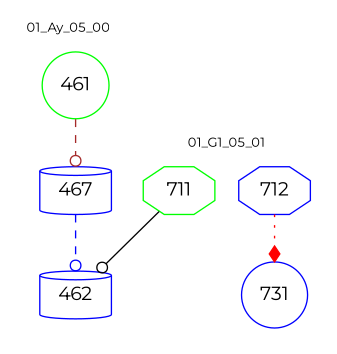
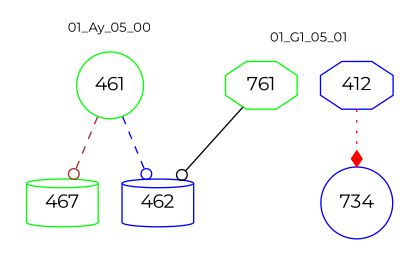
(76, 191) -> (62, 203)
(179, 191) -> (261, 85)
(275, 191) -> (357, 85)
(76, 237) -> (133, 143)
(275, 295) -> (357, 203)
